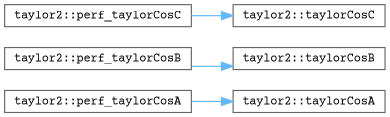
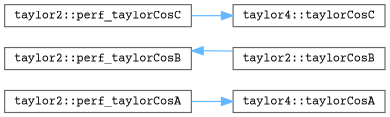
(309, 16) -> (309, 16)
(206, 66) -> (218, 51)
(309, 101) -> (309, 101)
